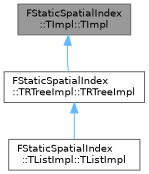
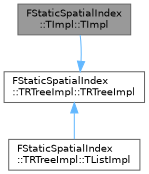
(67, 58) -> (81, 48)
(74, 155) -> (74, 155)
